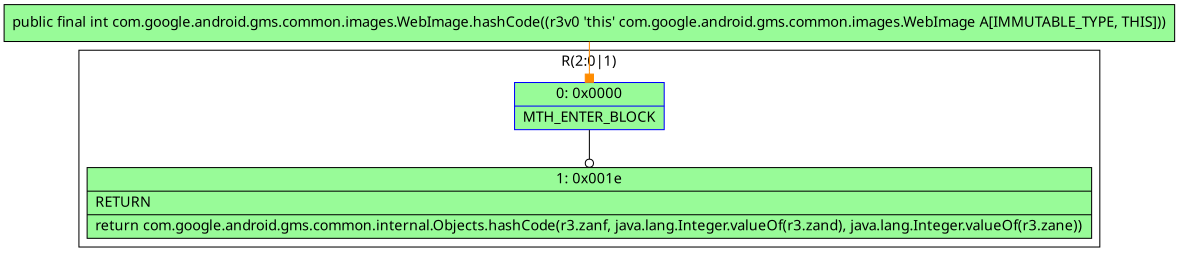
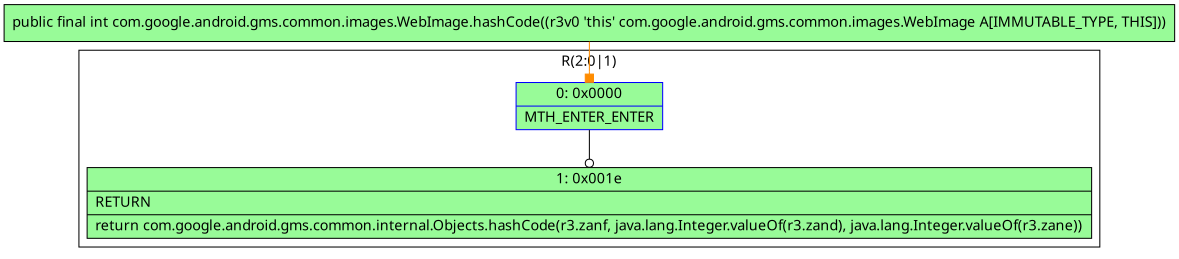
(589, 117) -> (589, 117)
